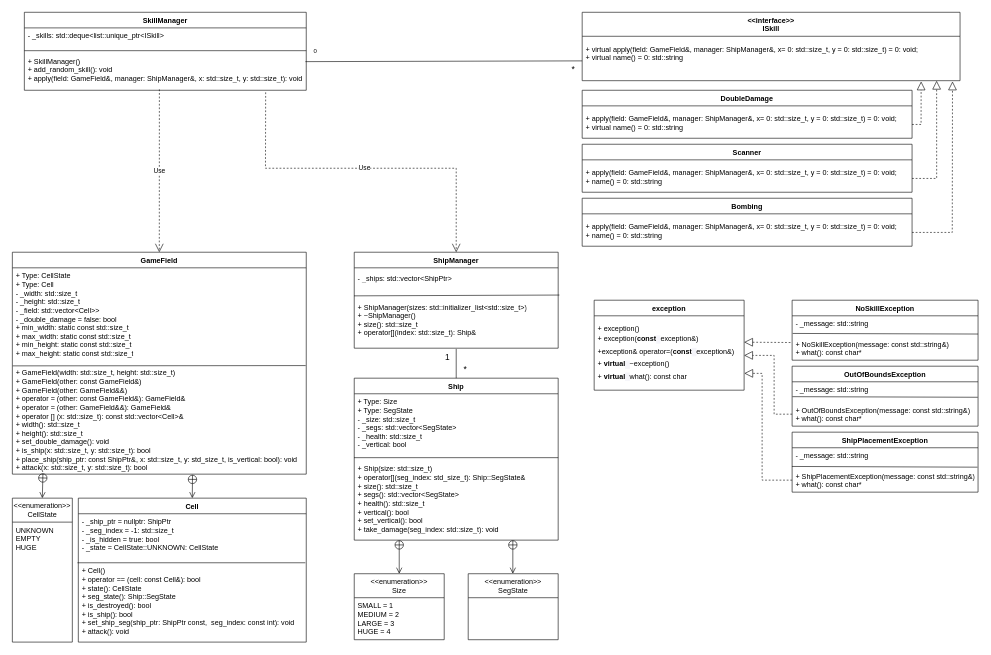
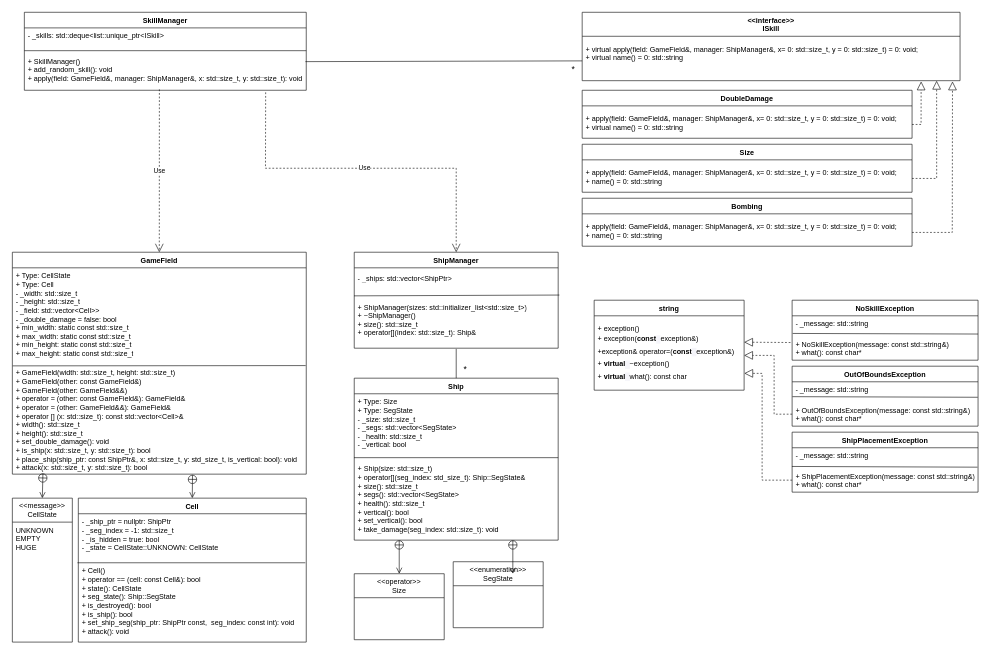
(315, 51) -> none
(747, 153) -> (747, 153)
(669, 309) -> (669, 309)
(447, 357) -> none
(42, 510) -> (42, 510)
(399, 586) -> (399, 586)
(513, 607) -> (498, 595)
(399, 619) -> none
